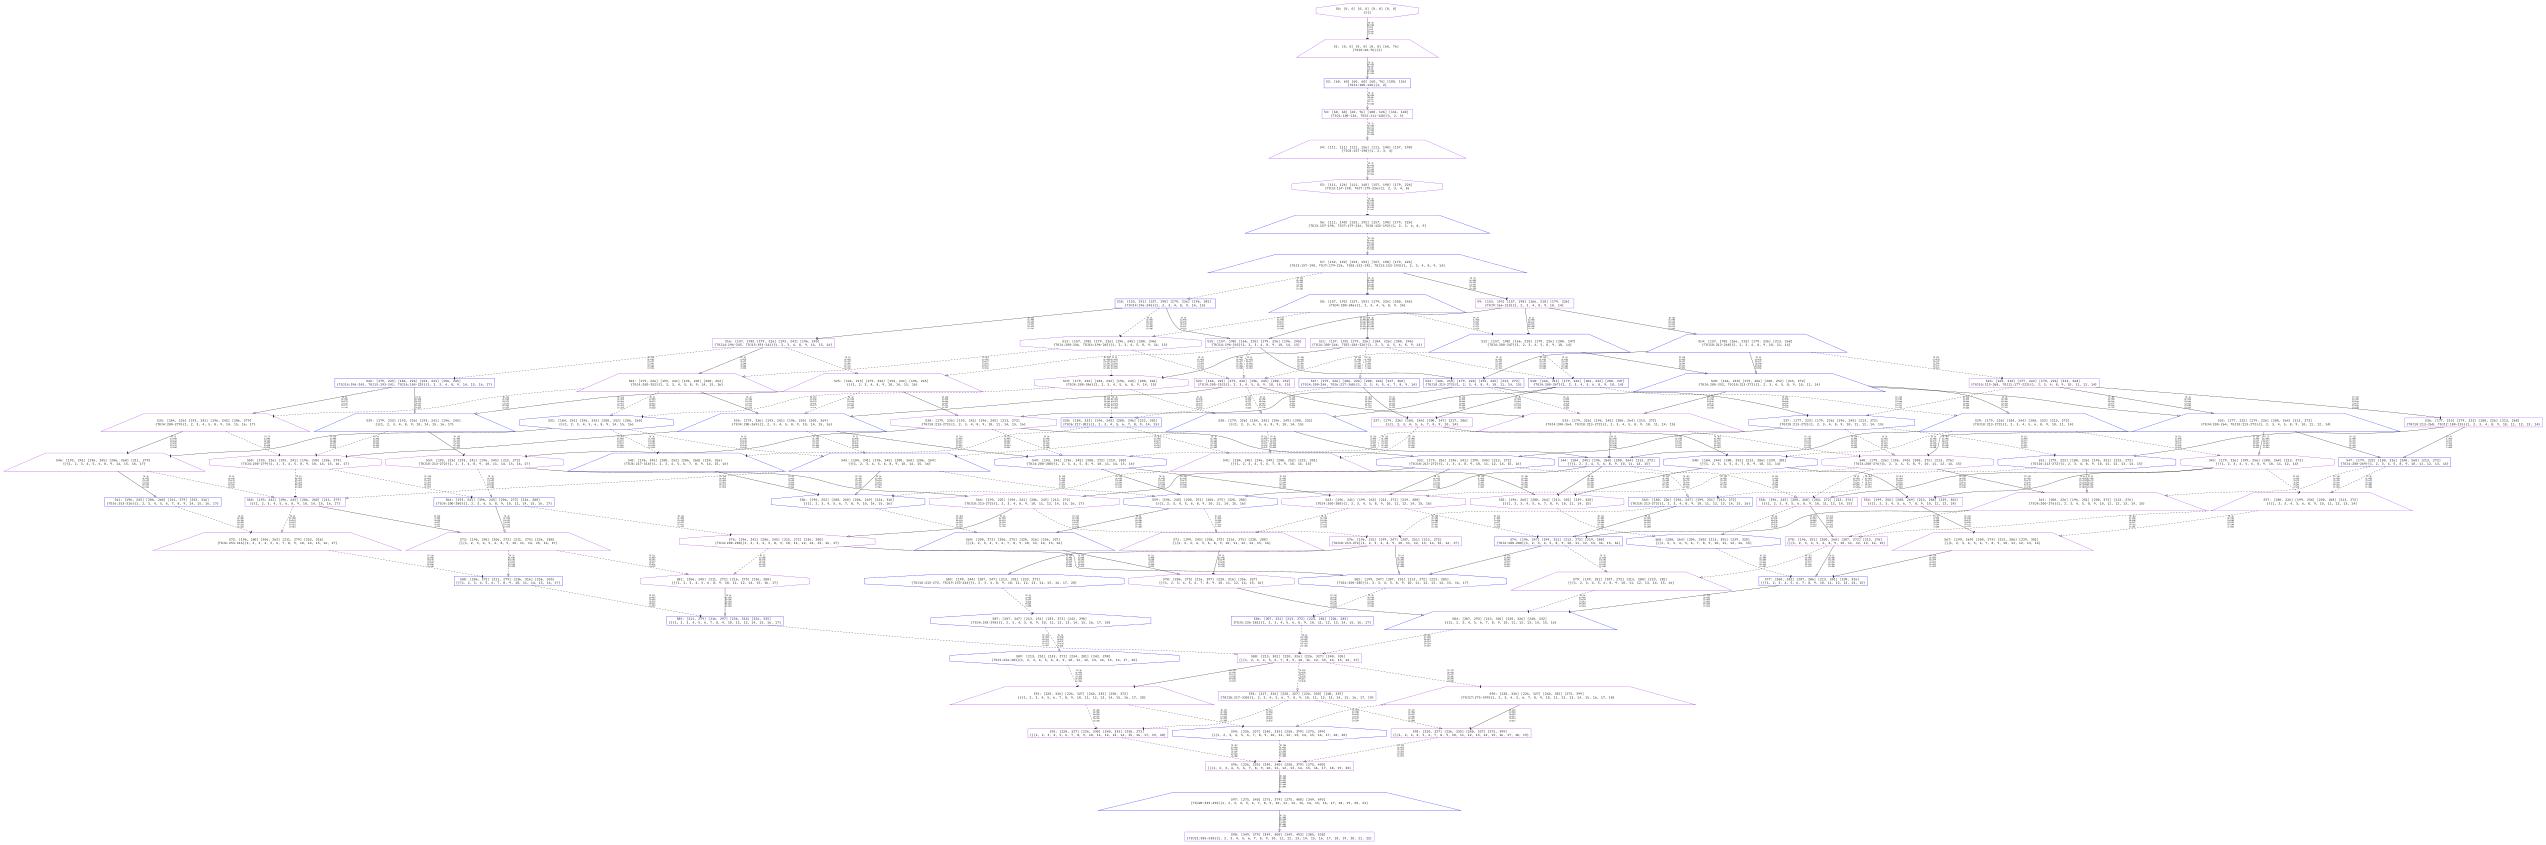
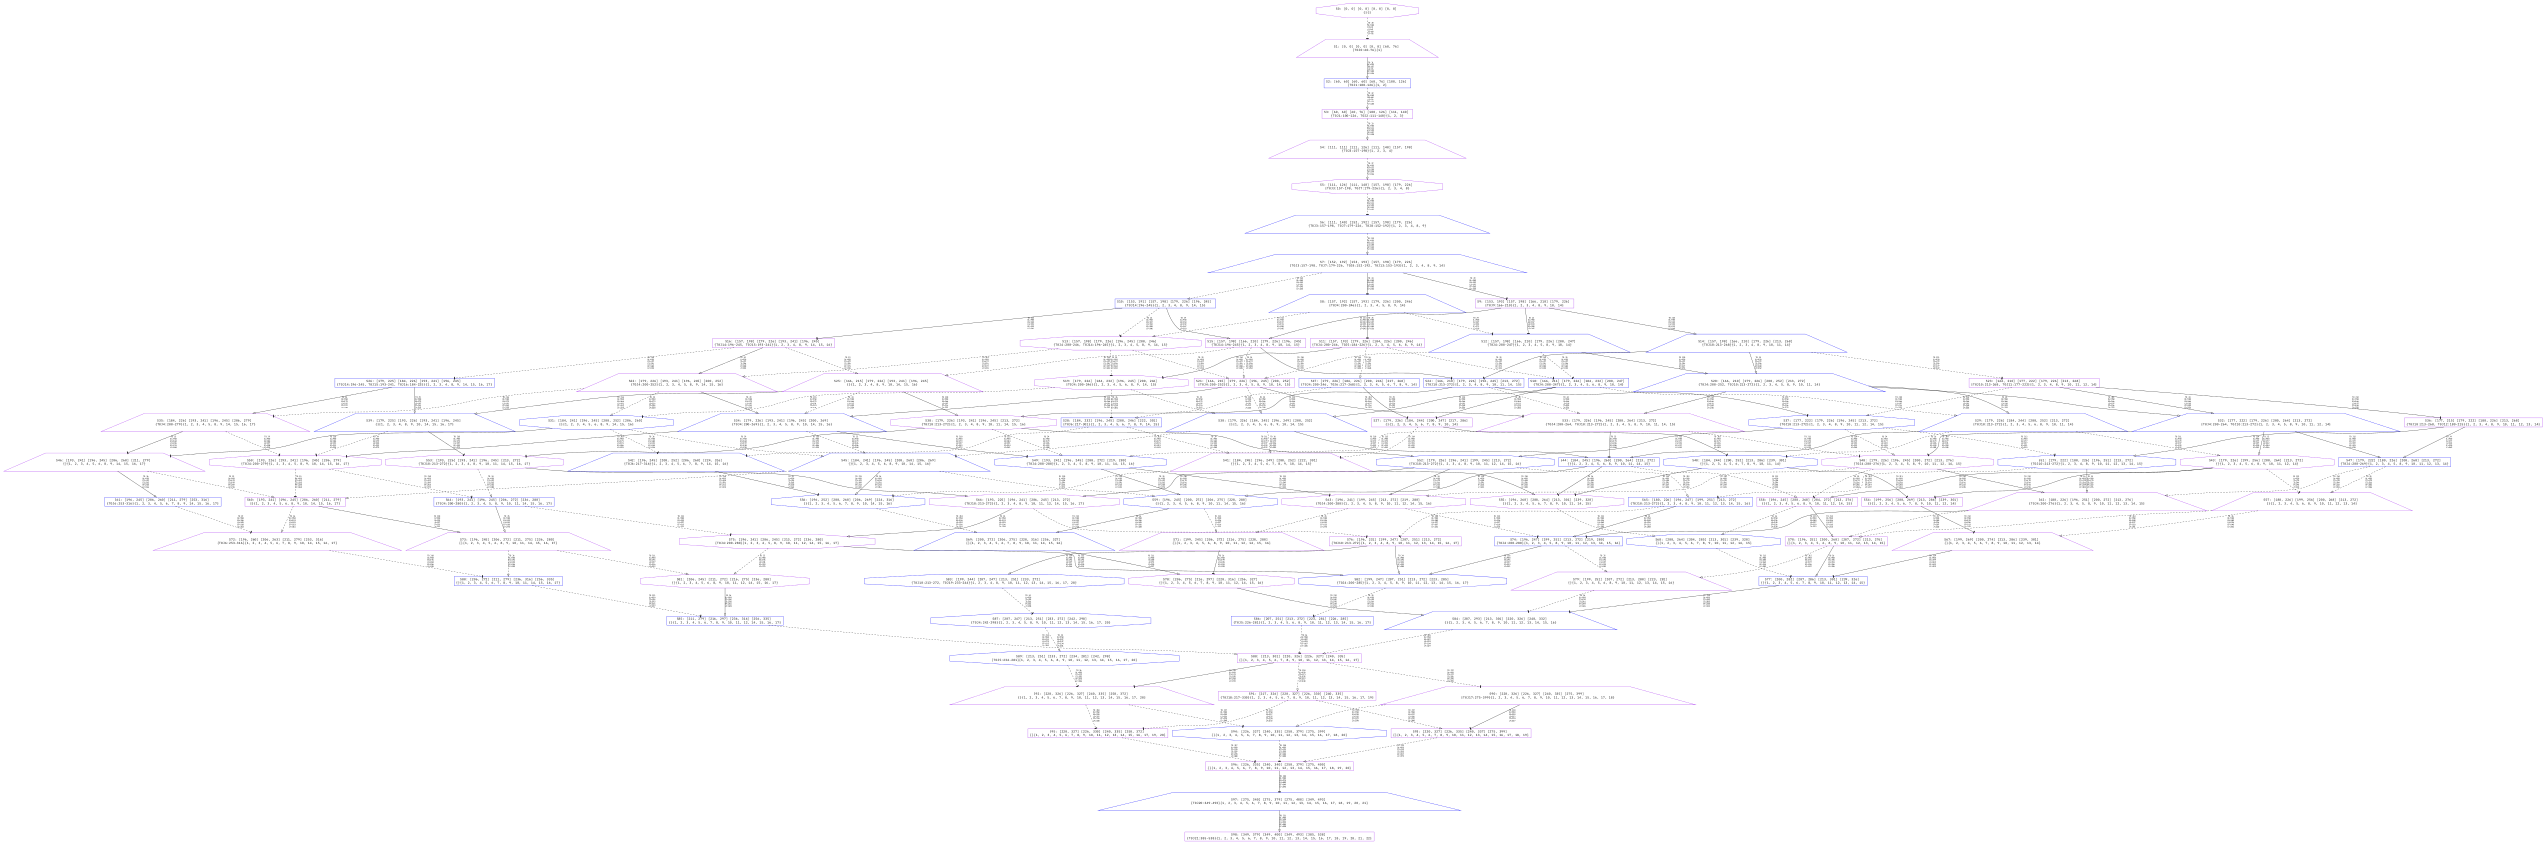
(1367, 28) -> (1367, 28)
